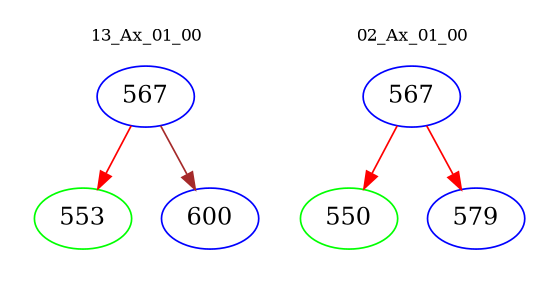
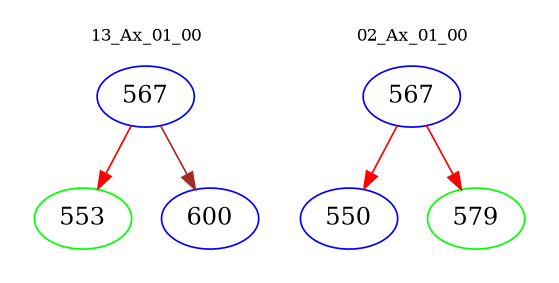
(349, 219) -> (349, 219)
(476, 219) -> (476, 219)
